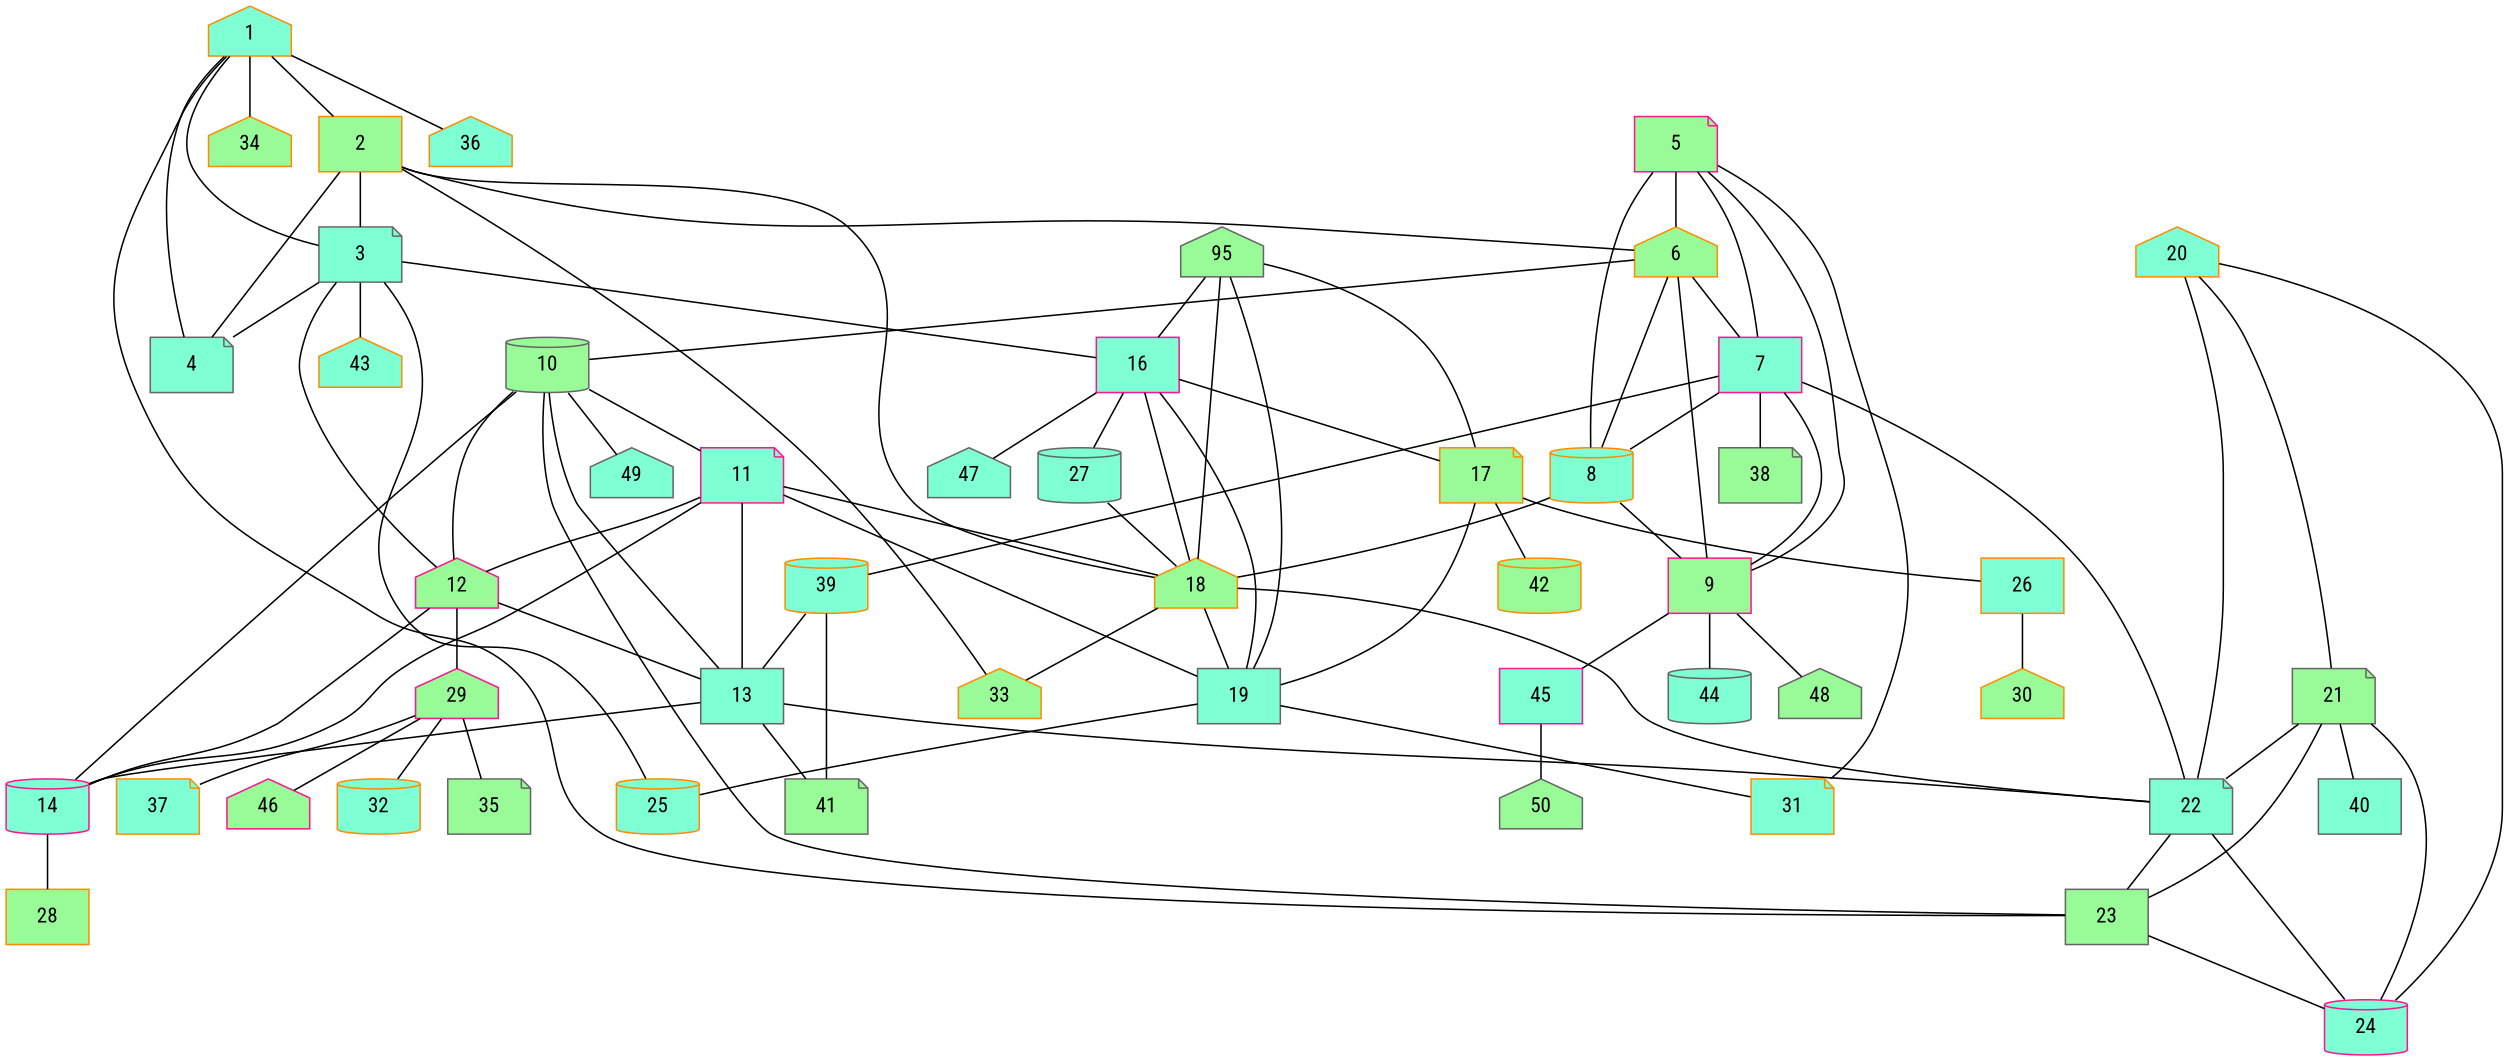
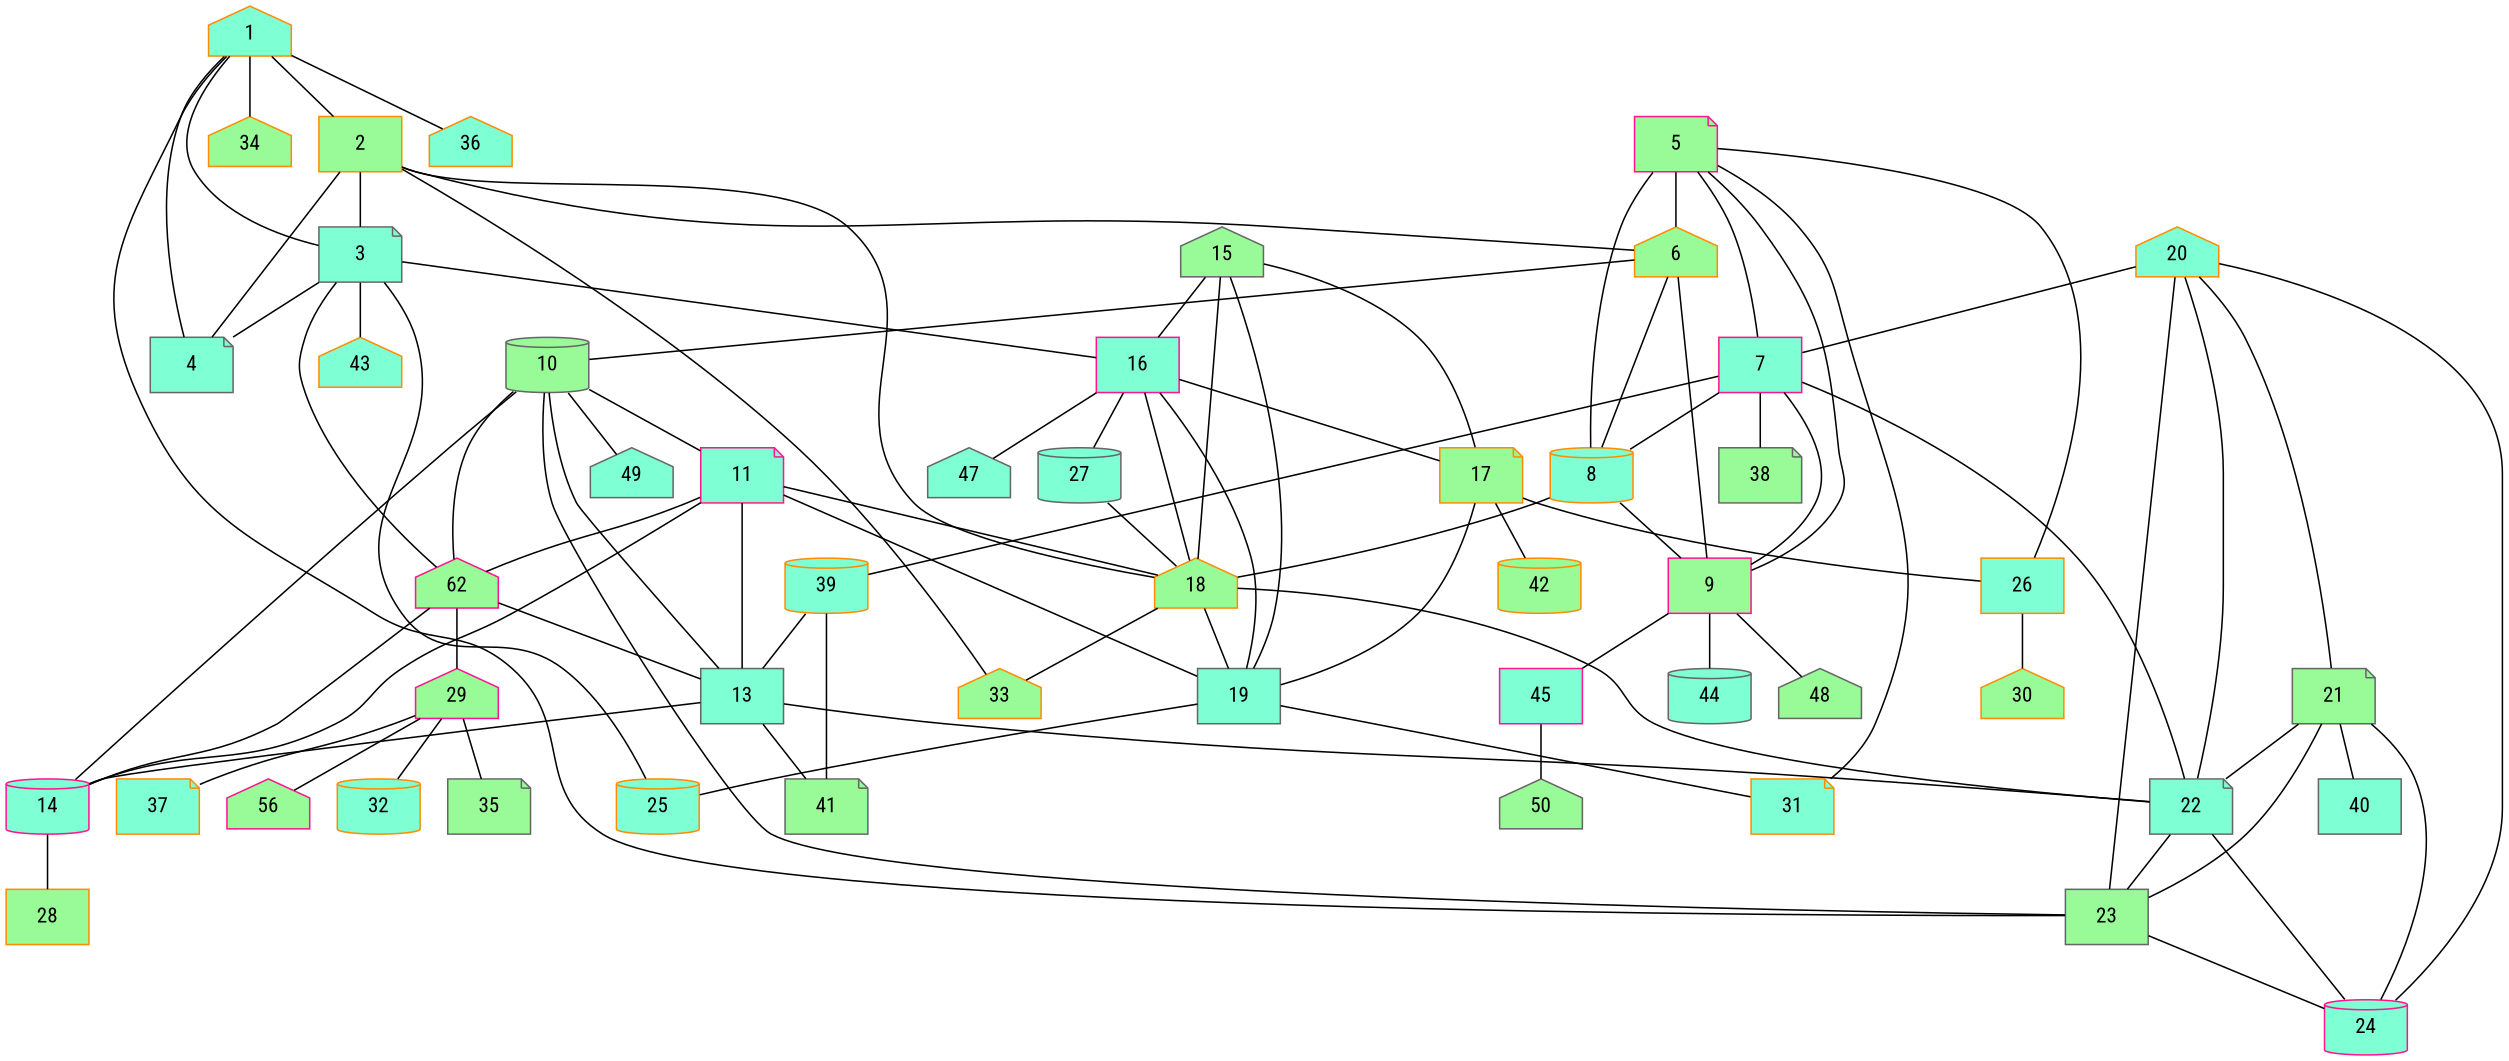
none -> (2043, 231)
(1222, 255) -> (1222, 255)
(1716, 307) -> (1969, 310)
none -> (2142, 583)
(457, 586) -> (457, 586)
(268, 807) -> (268, 807)
